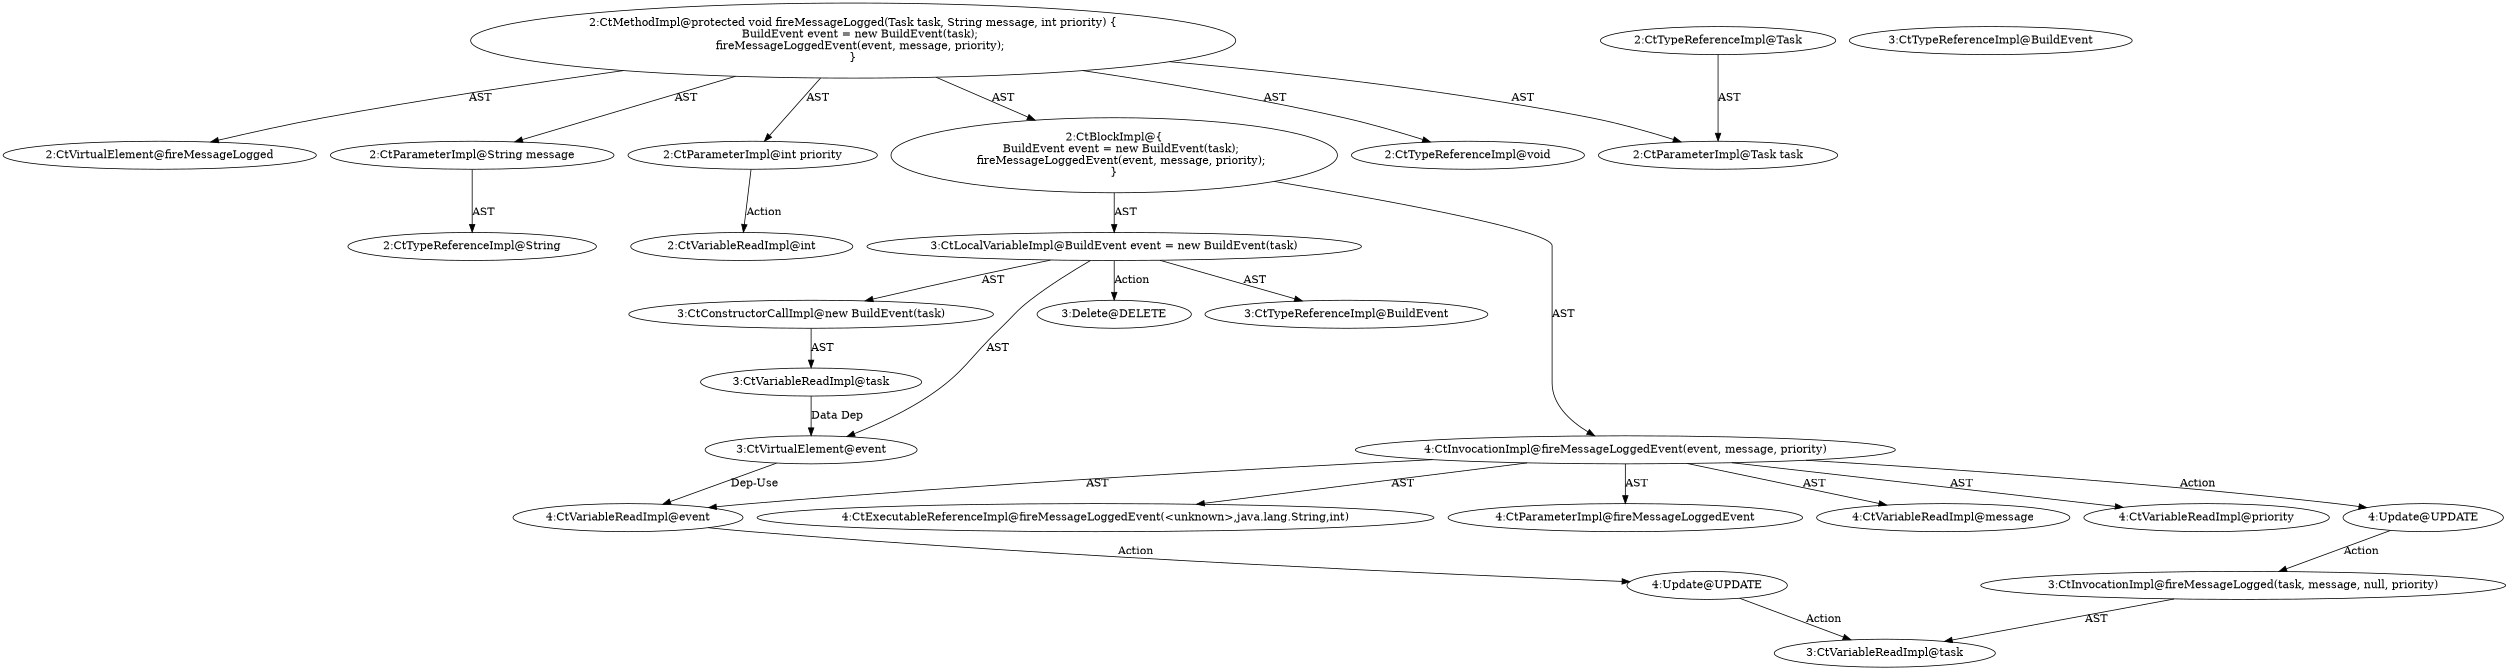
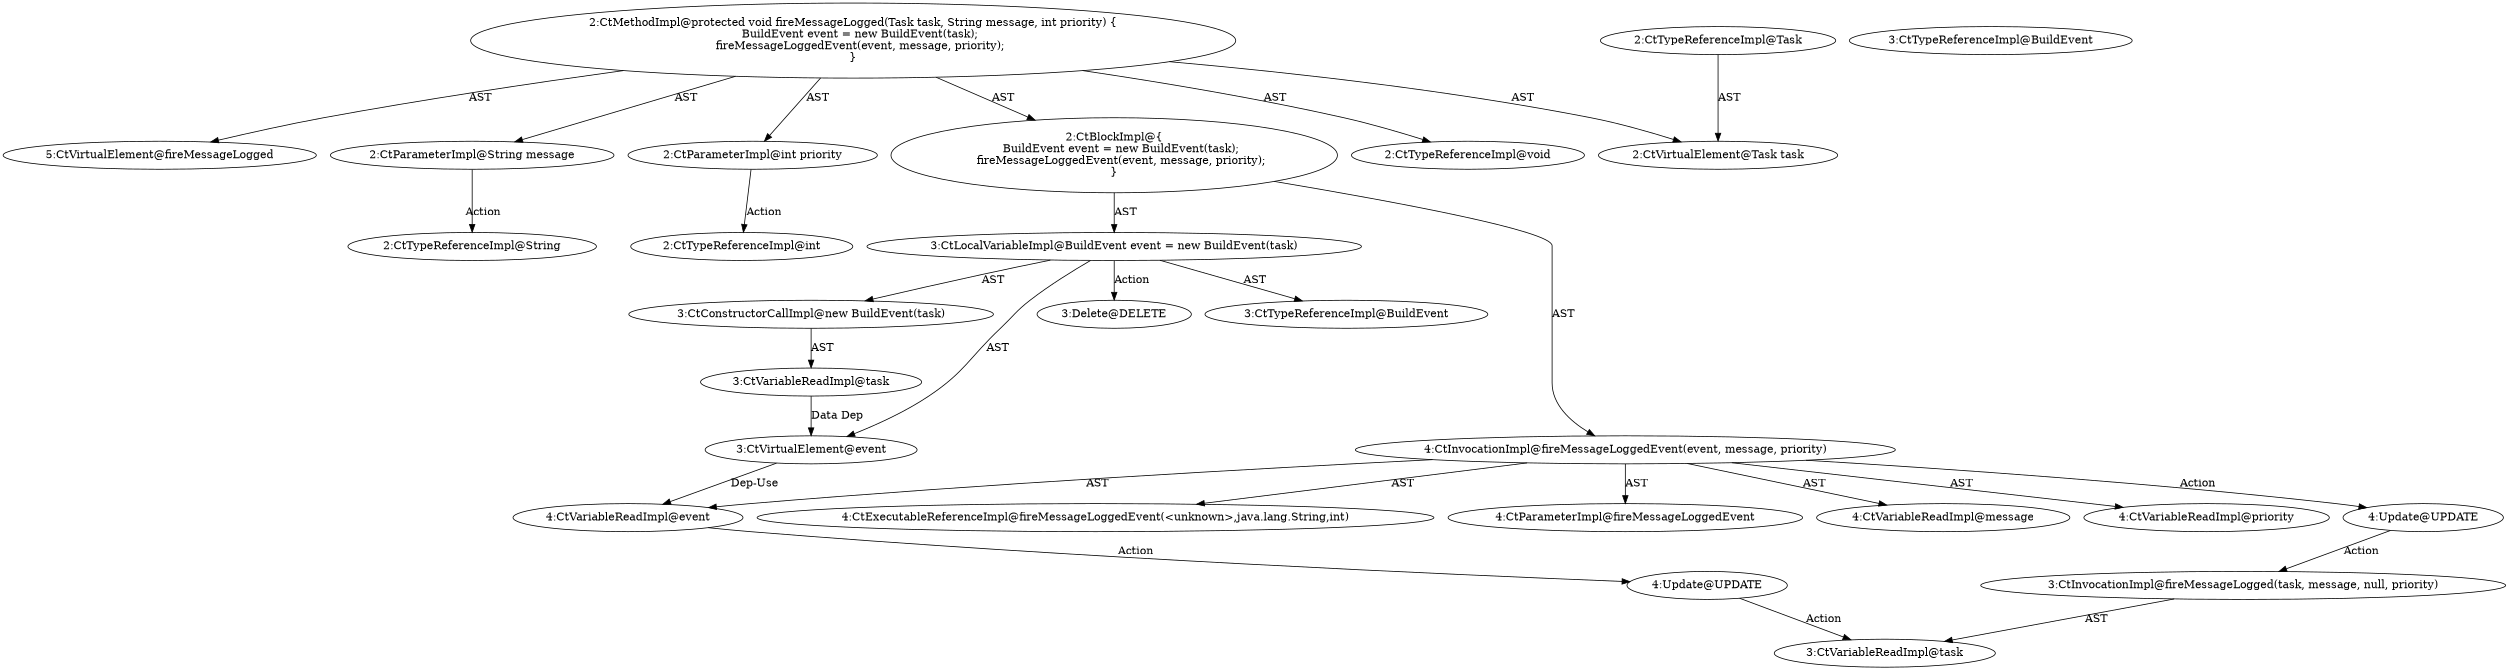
(160, 155) -> (160, 155)
(1718, 155) -> (1718, 155)
(483, 213) -> (483, 213)
(742, 246) -> (742, 246)
